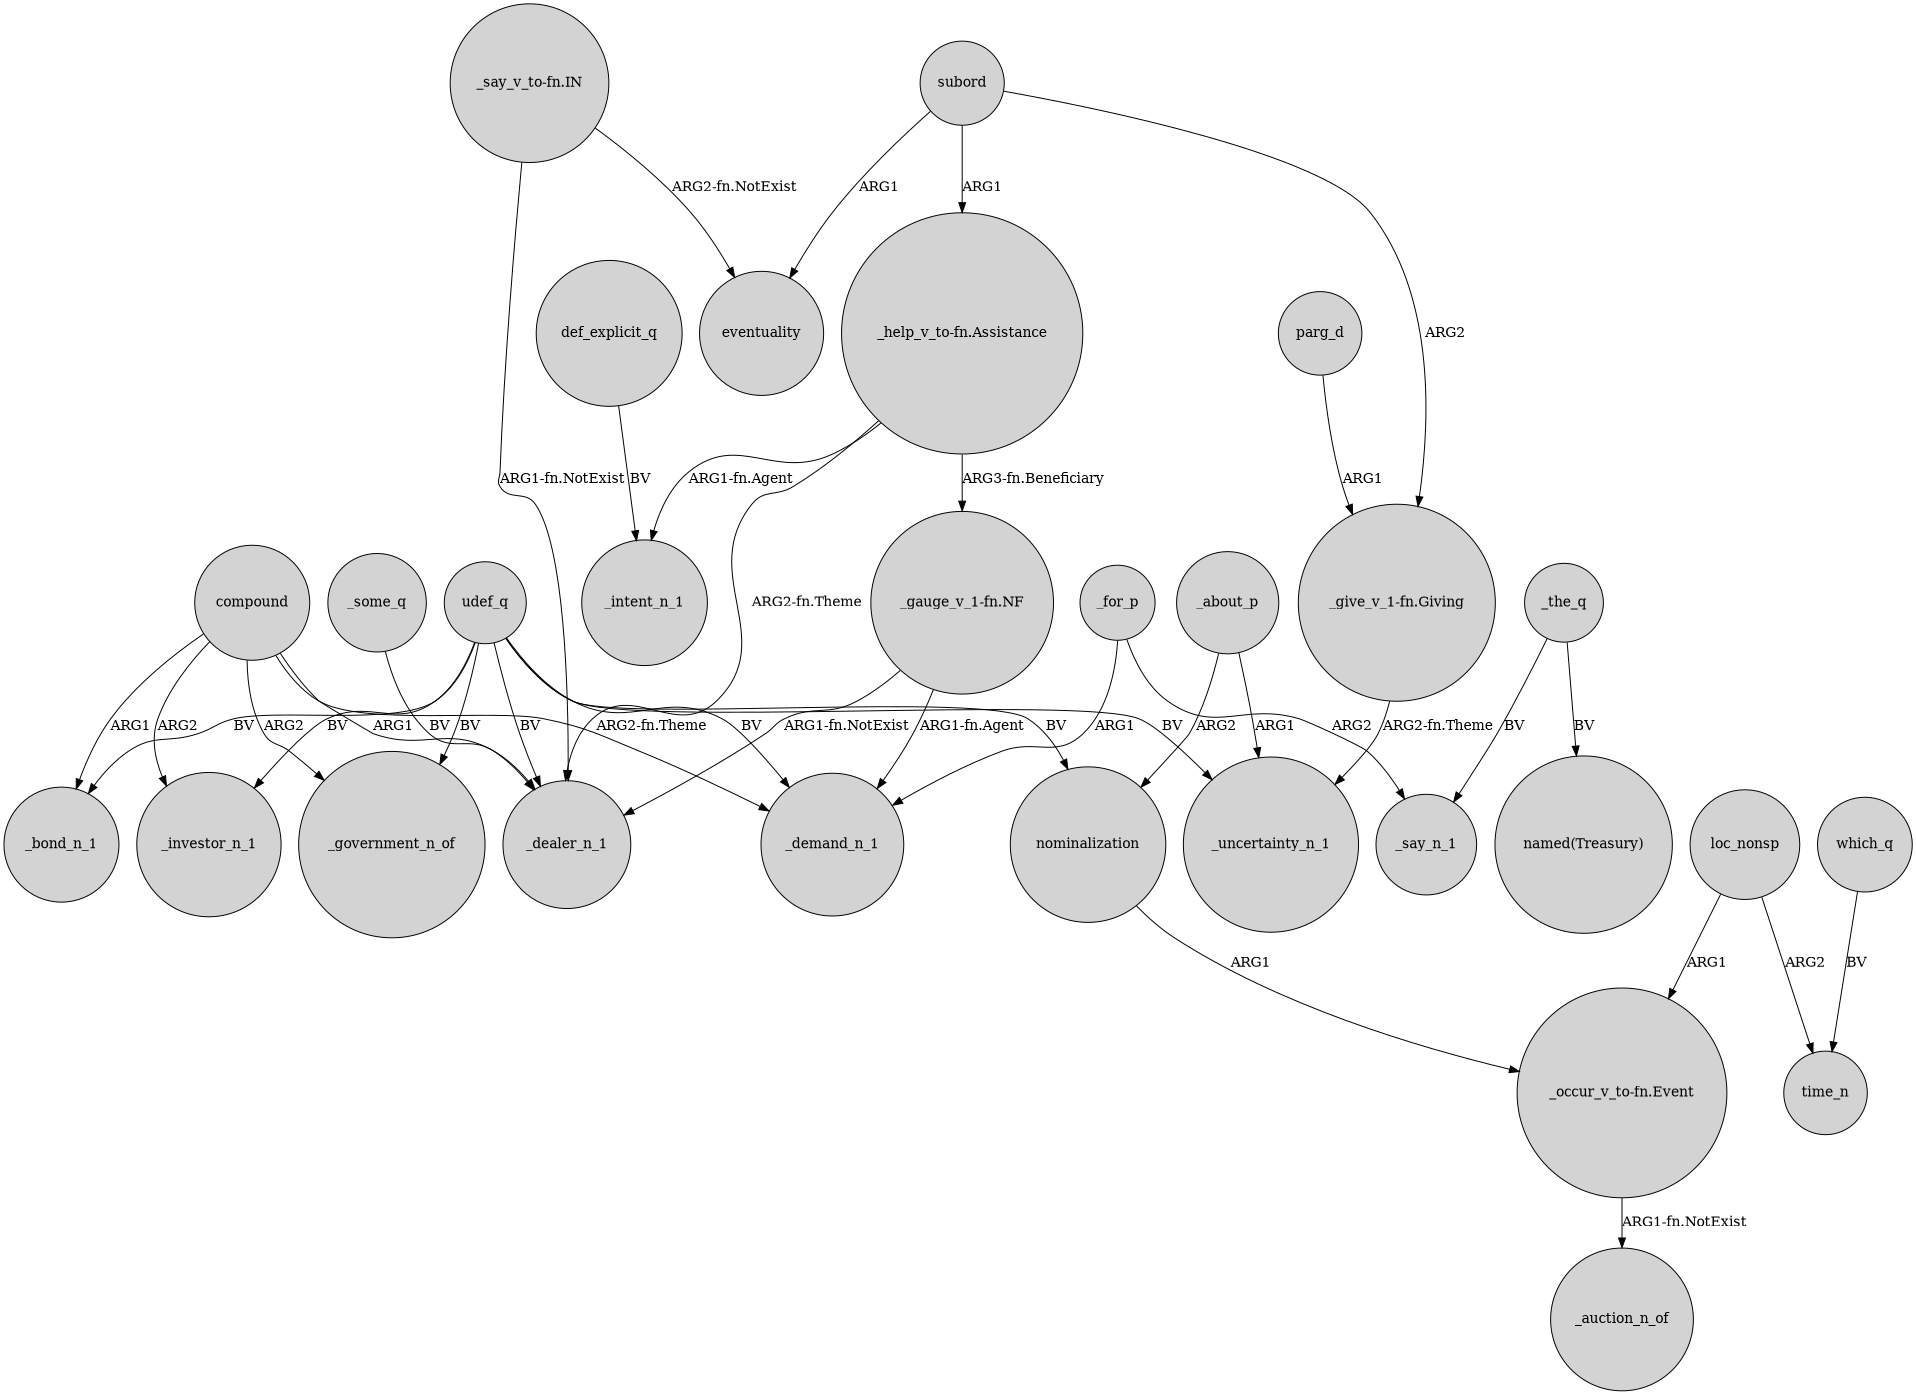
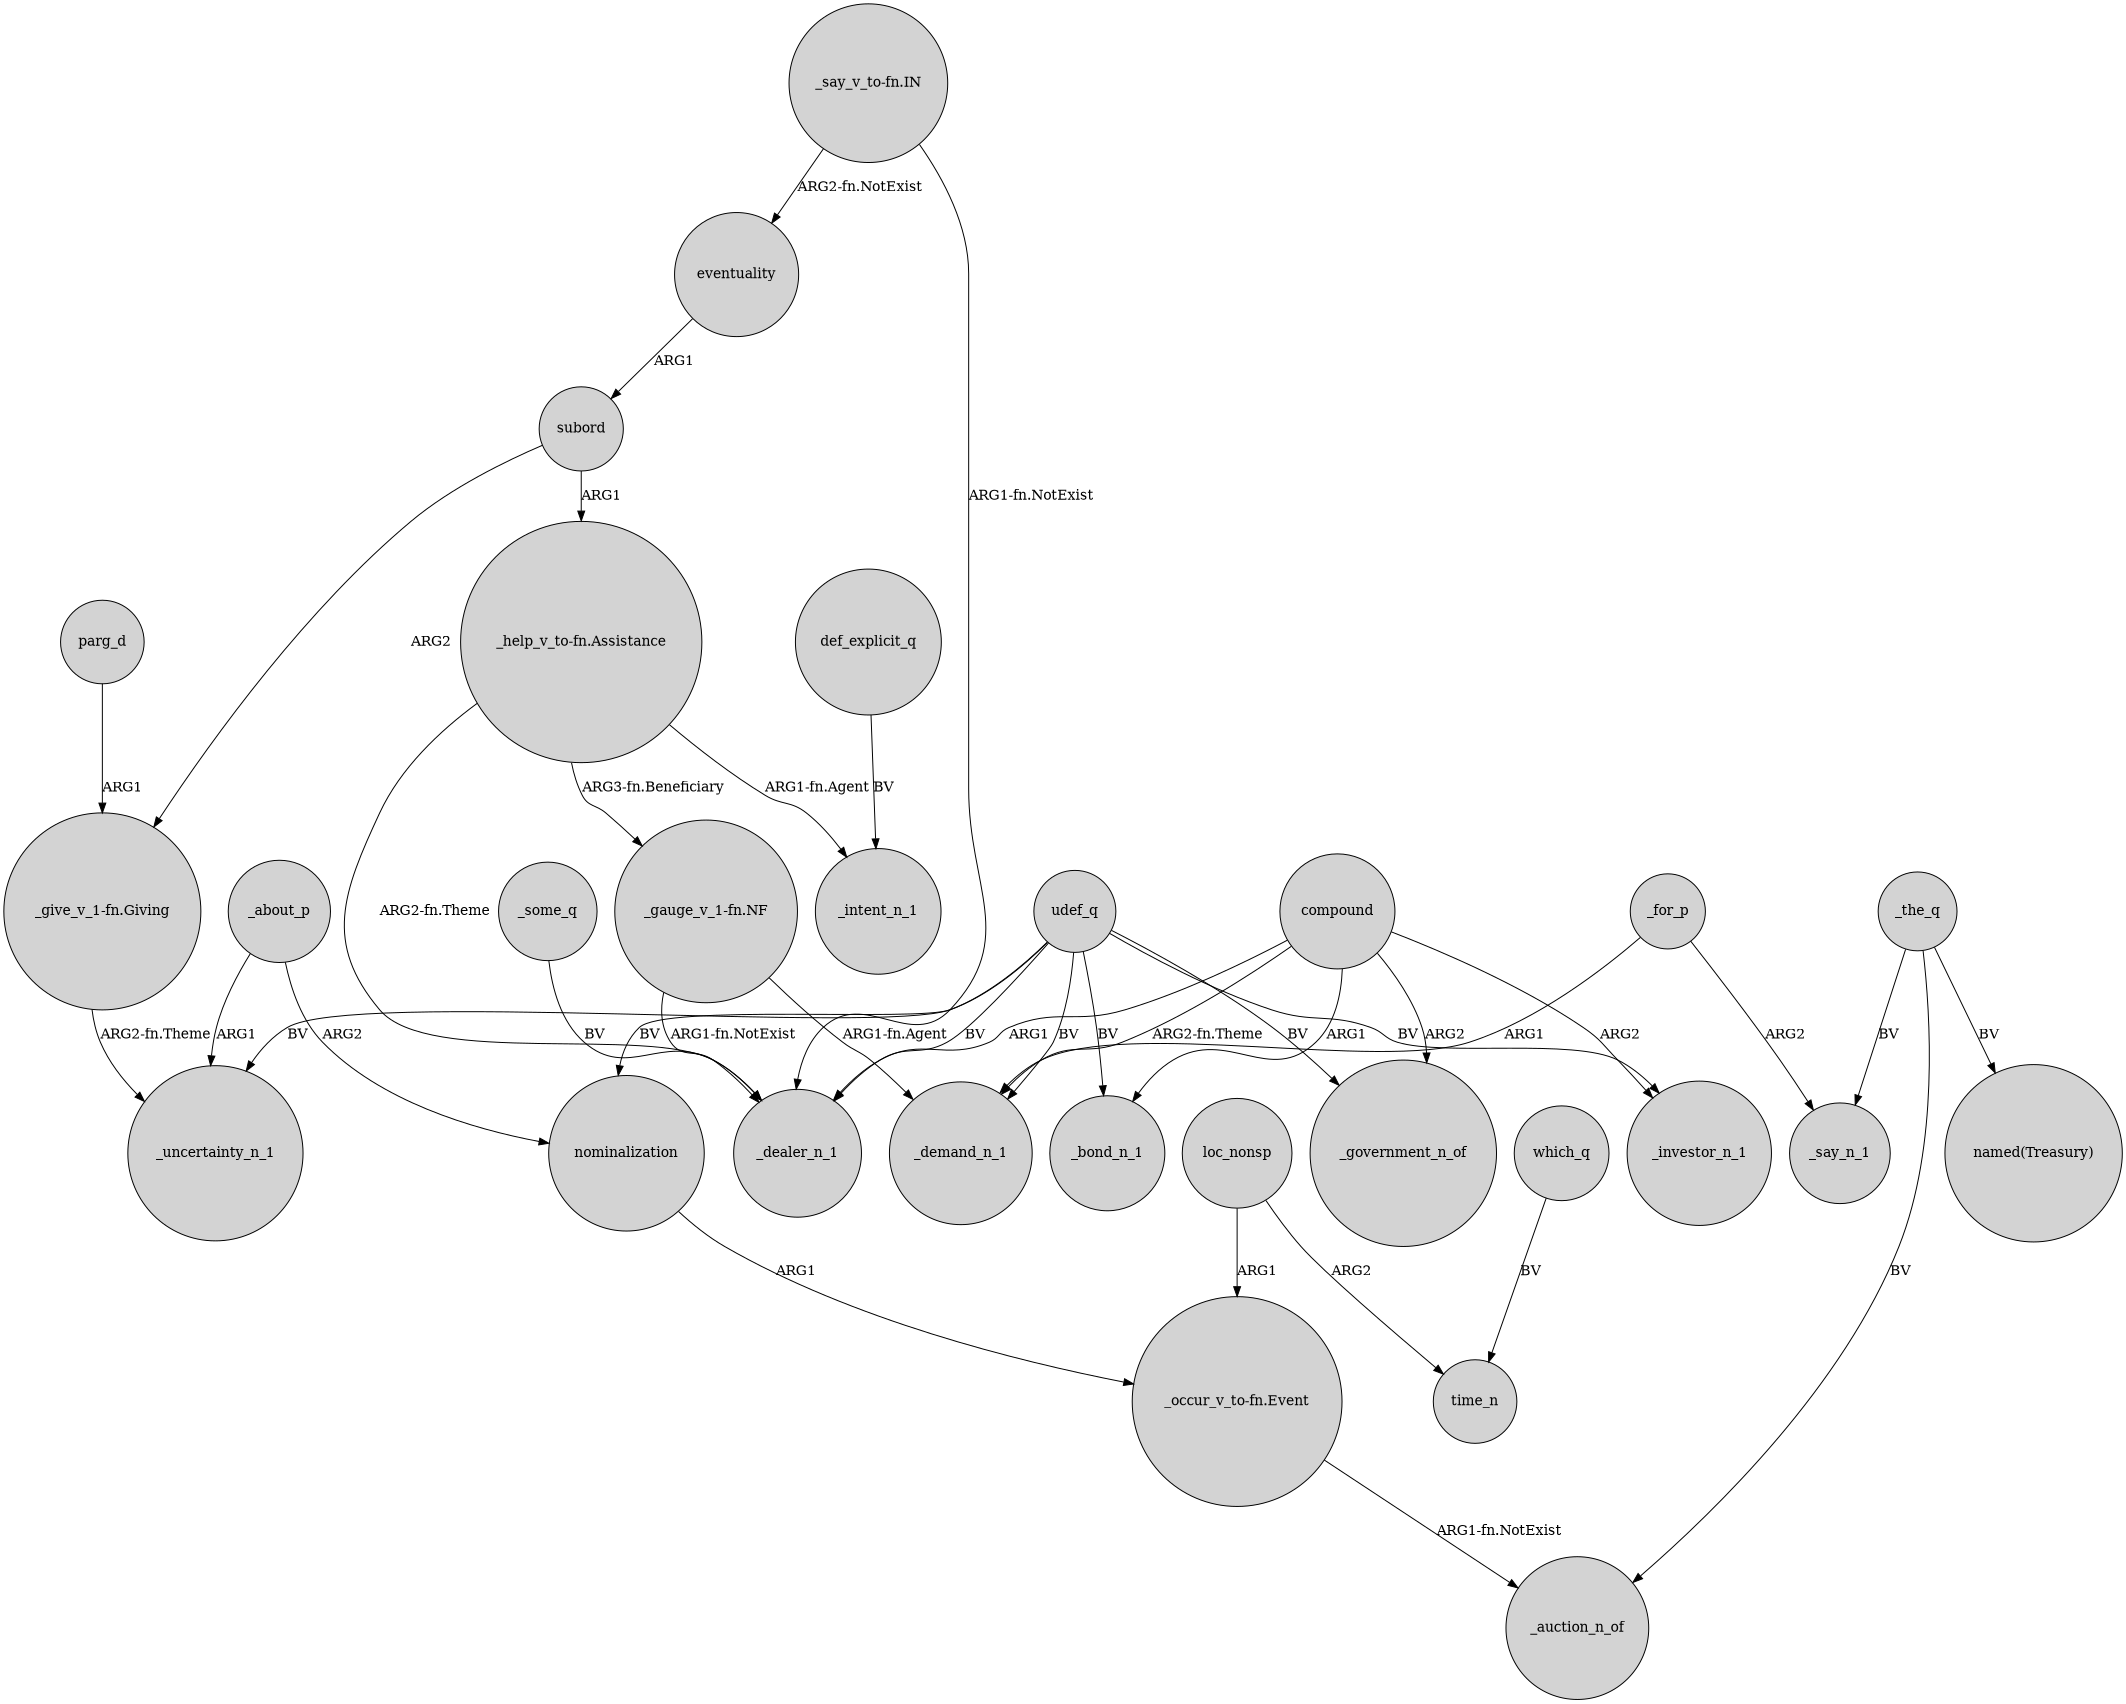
(856, 185) -> (655, 355)
none -> (1873, 1302)
